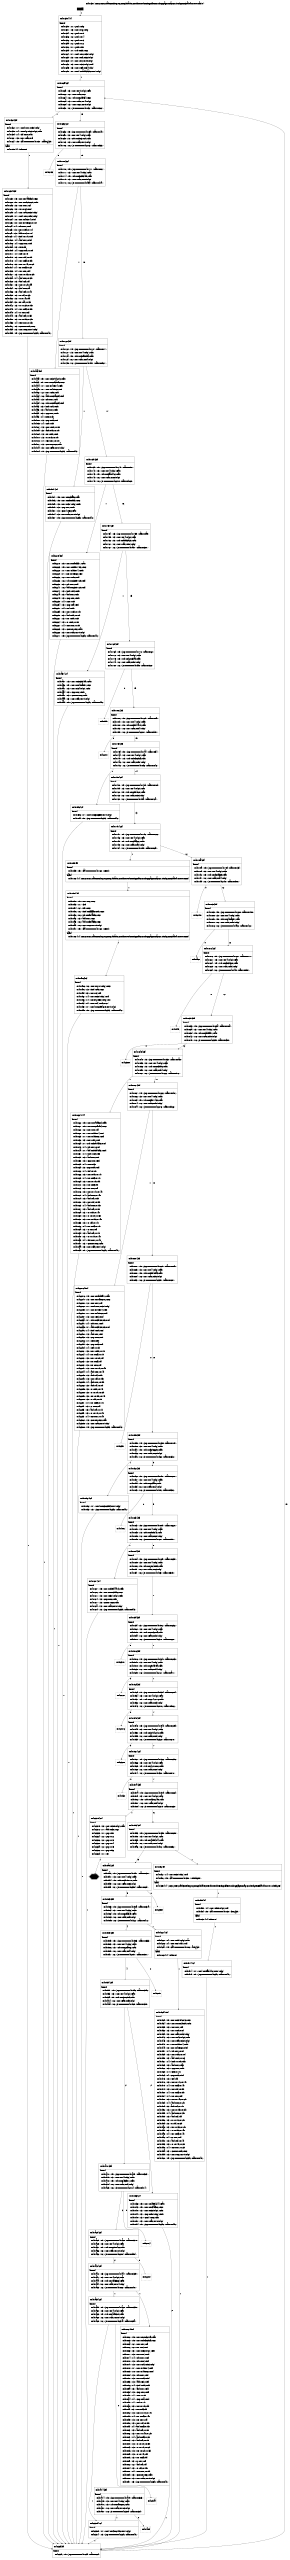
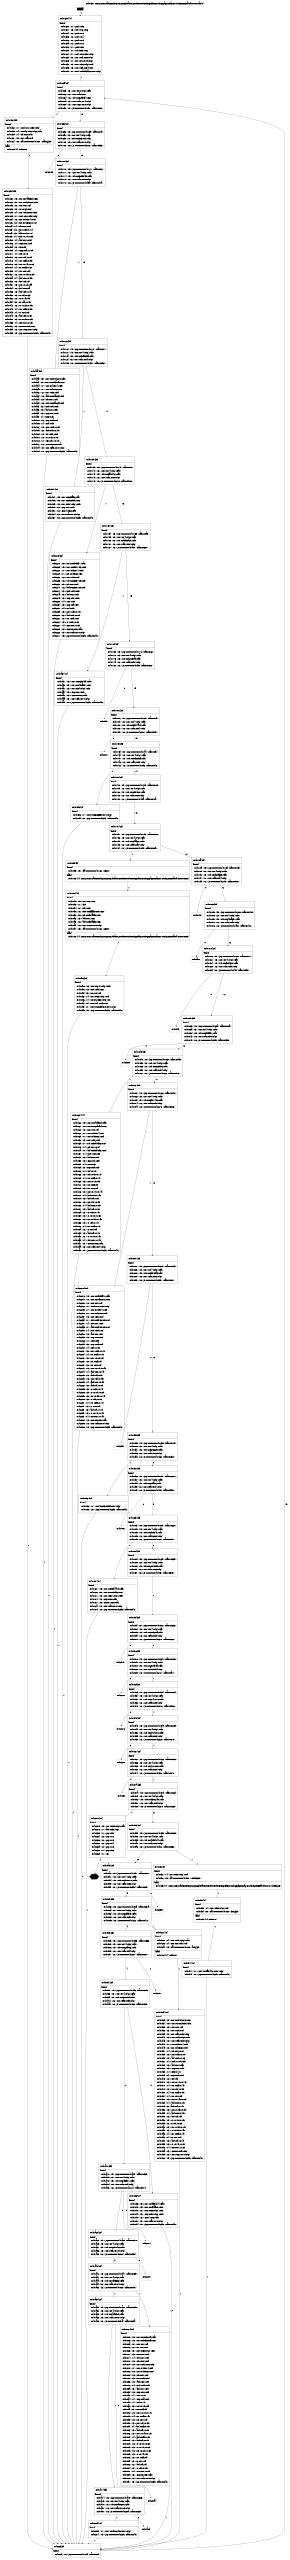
(94, 2423) -> (109, 2406)
